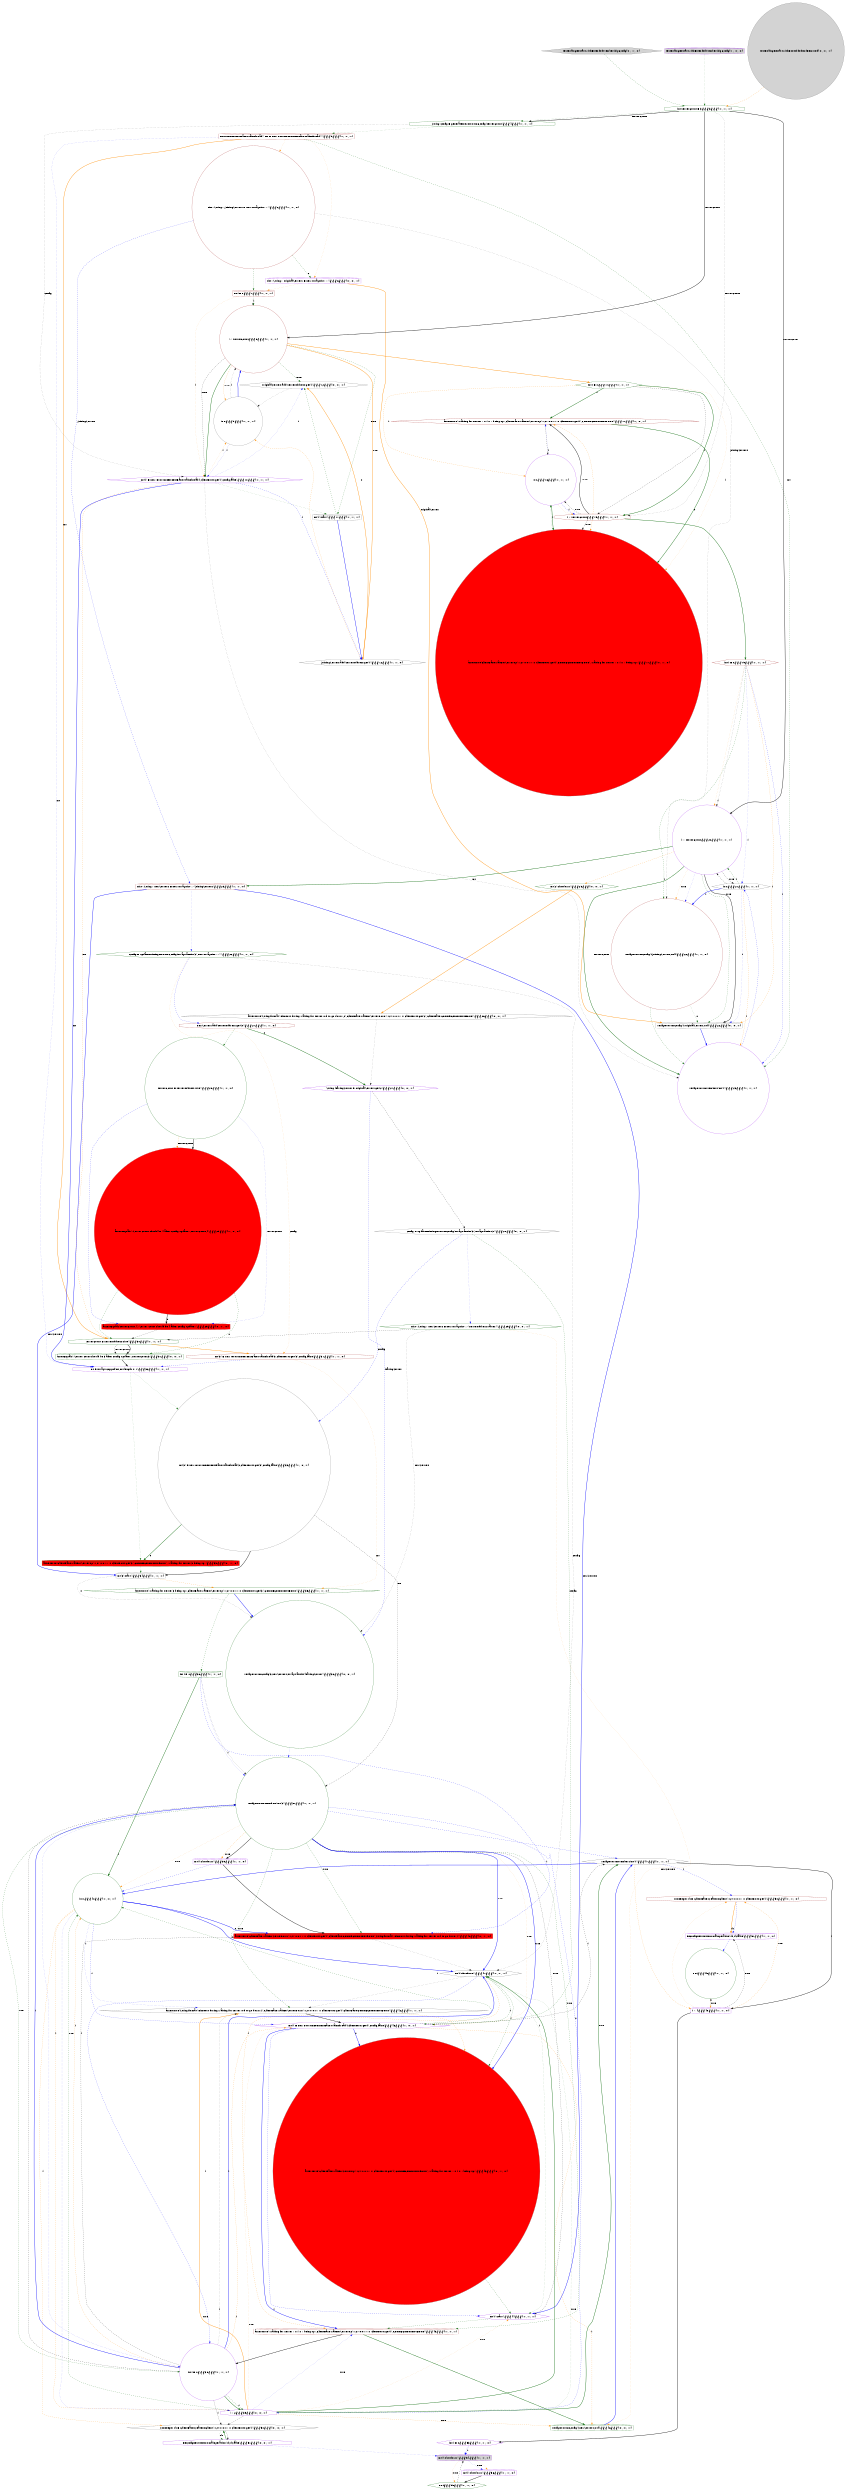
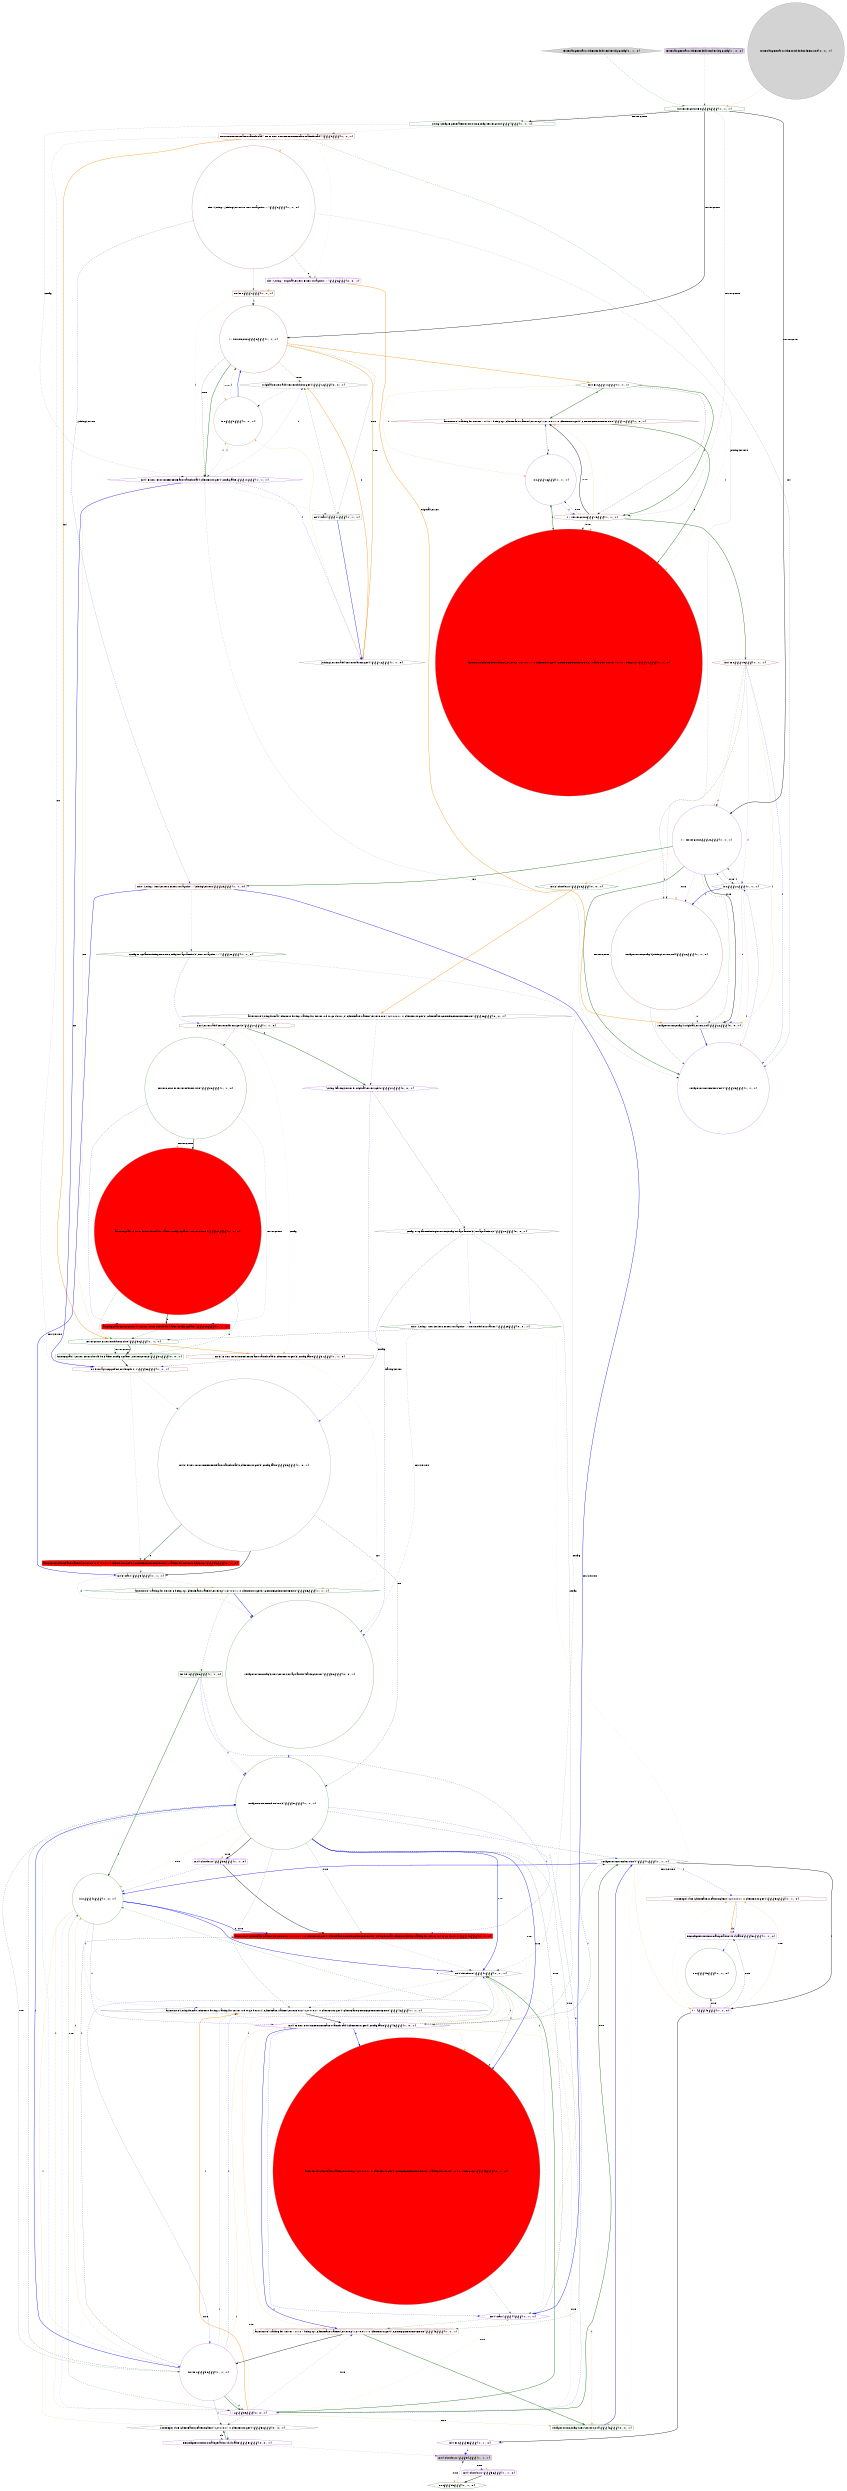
(130, 1369) -> (130, 1369)
(229, 2034) -> (229, 2034)
